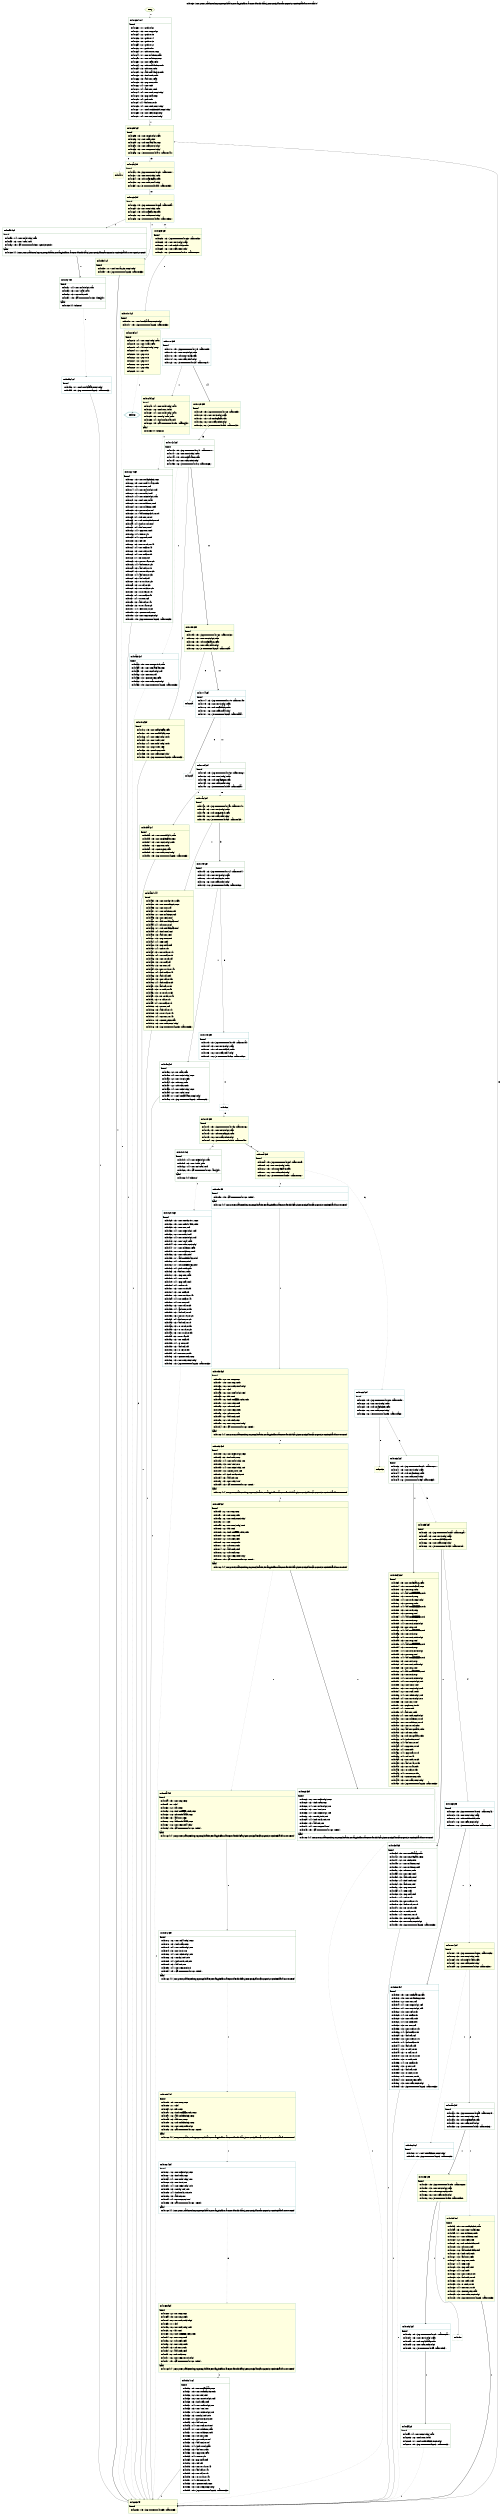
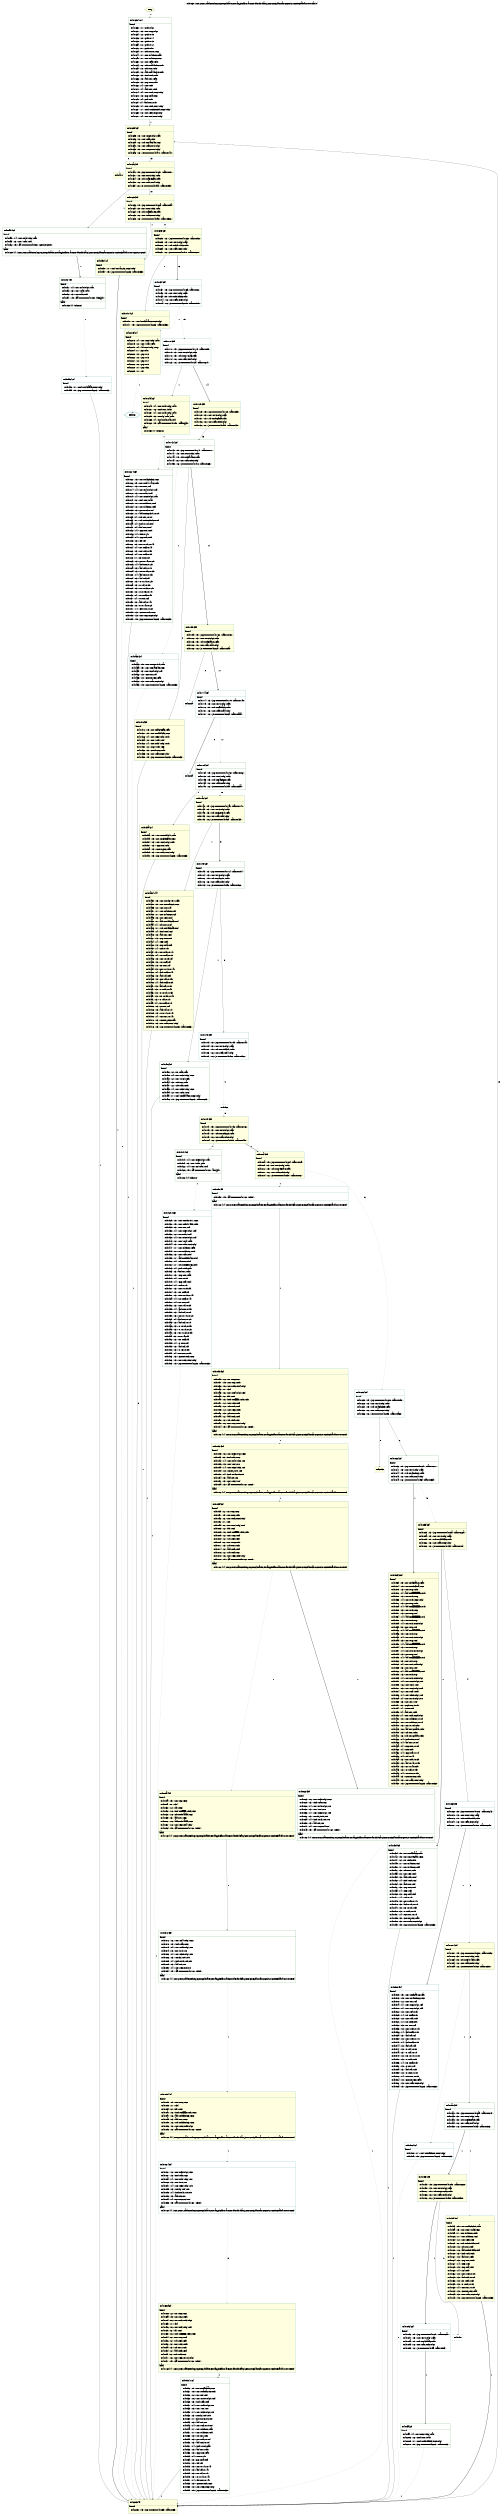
(116, 223) -> (109, 208)
none -> (177, 293)
